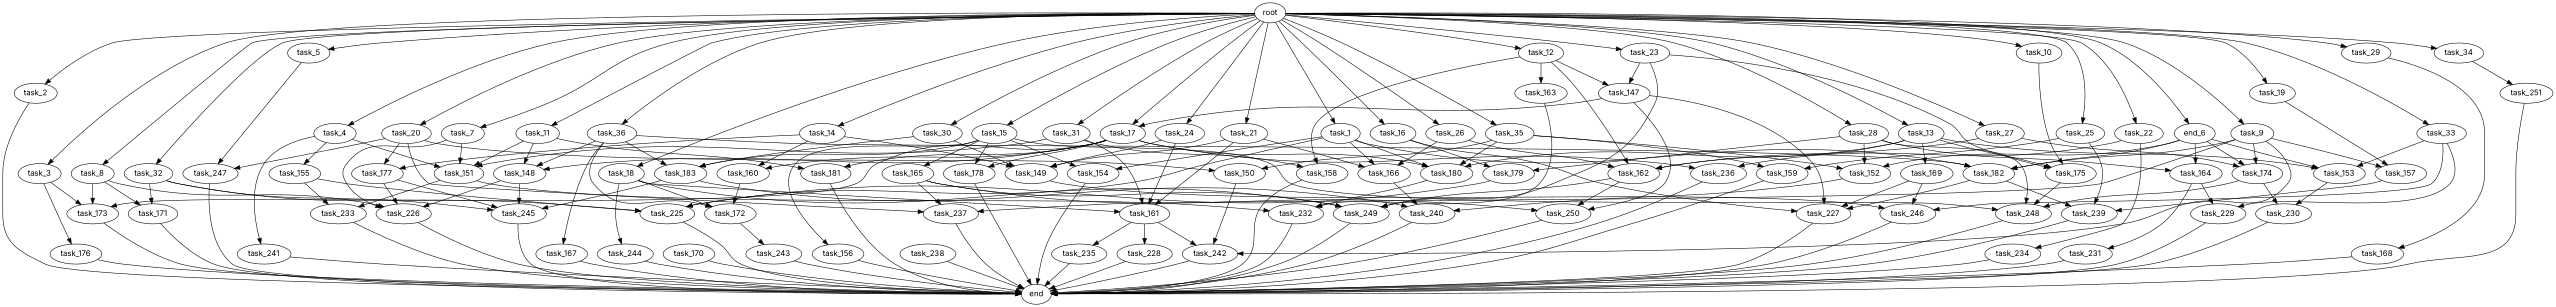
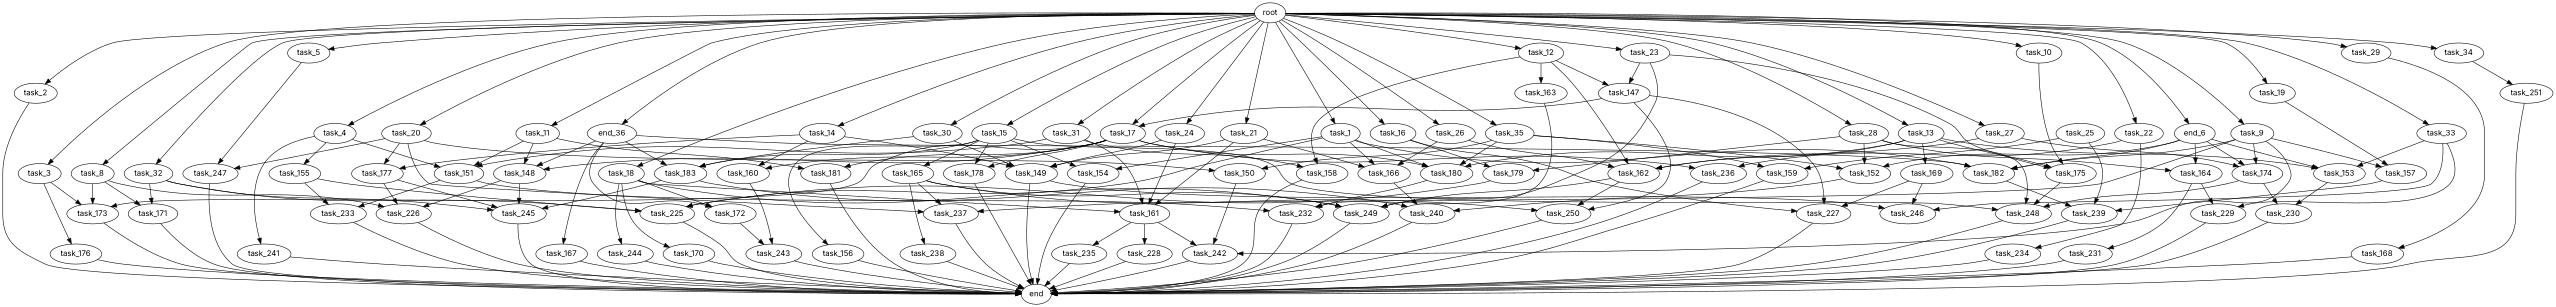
(1717, 18) -> none
(463, 133) -> none
(612, 133) -> (612, 133)
(738, 191) -> (763, 210)
(1897, 198) -> none
none -> (914, 207)
none -> (633, 221)
(1478, 286) -> (1027, 231)
